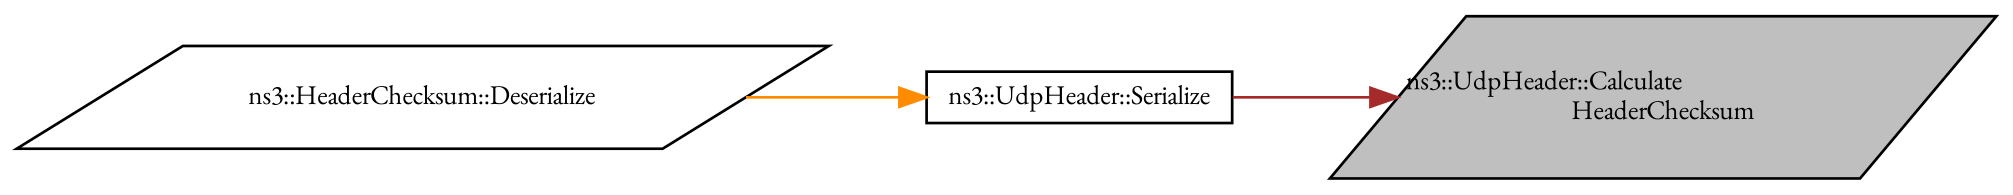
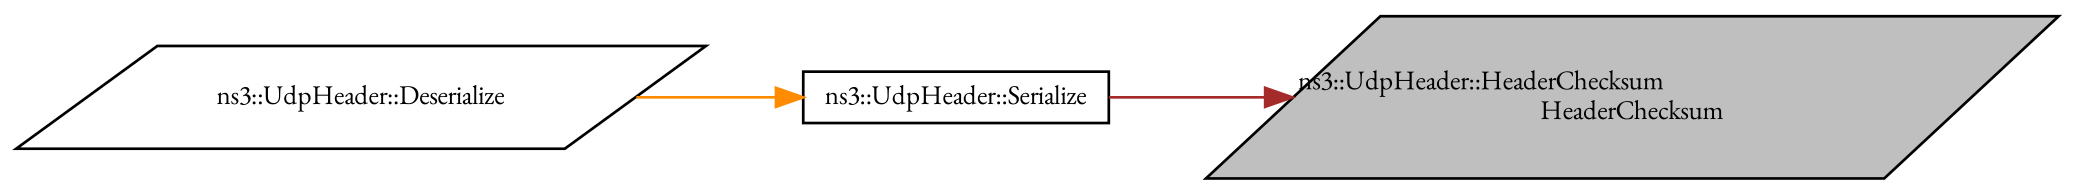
(423, 97) -> (361, 97)
(1663, 97) -> (1632, 97)
